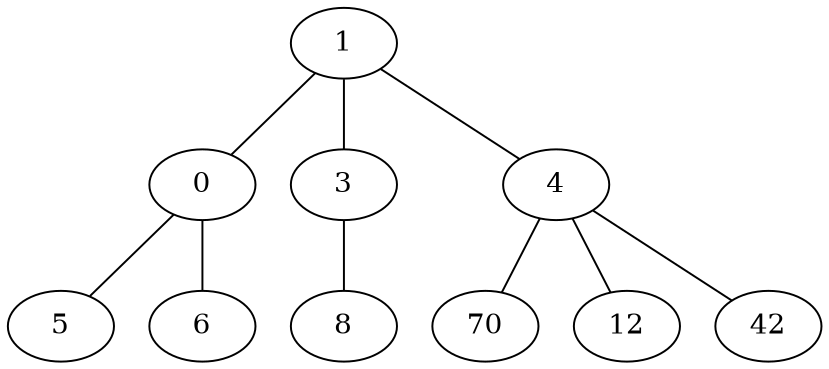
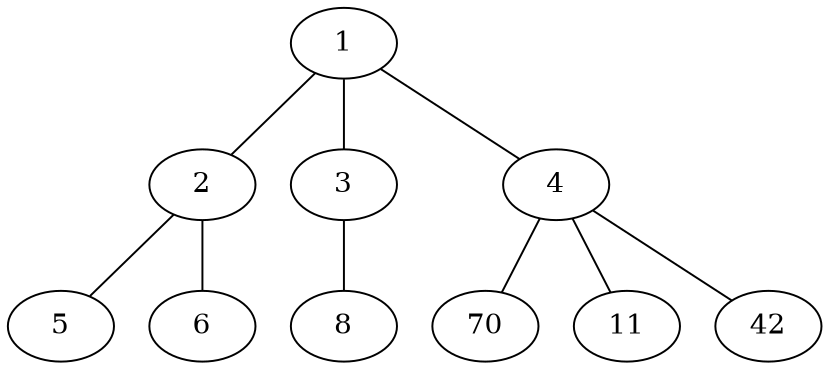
(202, 185) -> (202, 185)
(627, 326) -> (627, 326)
